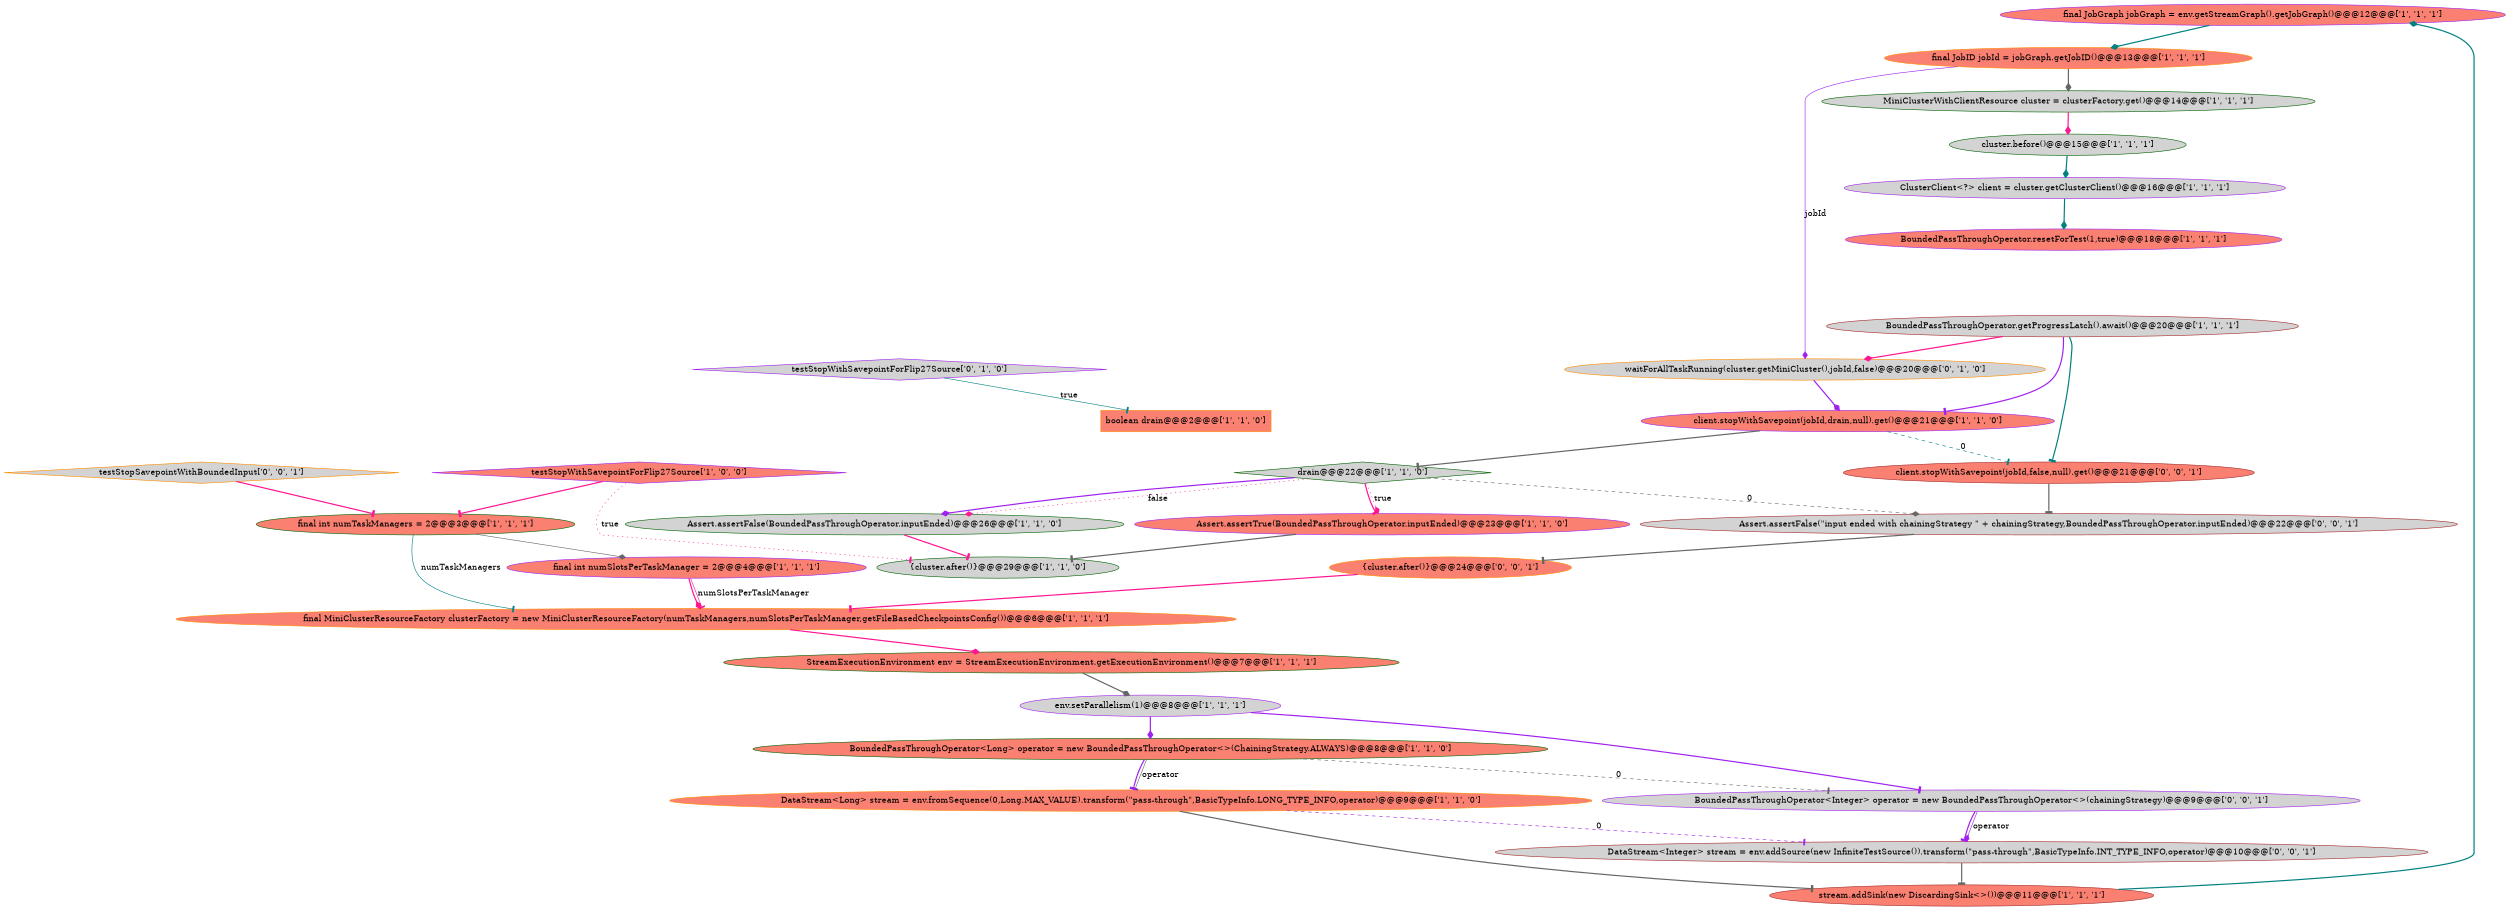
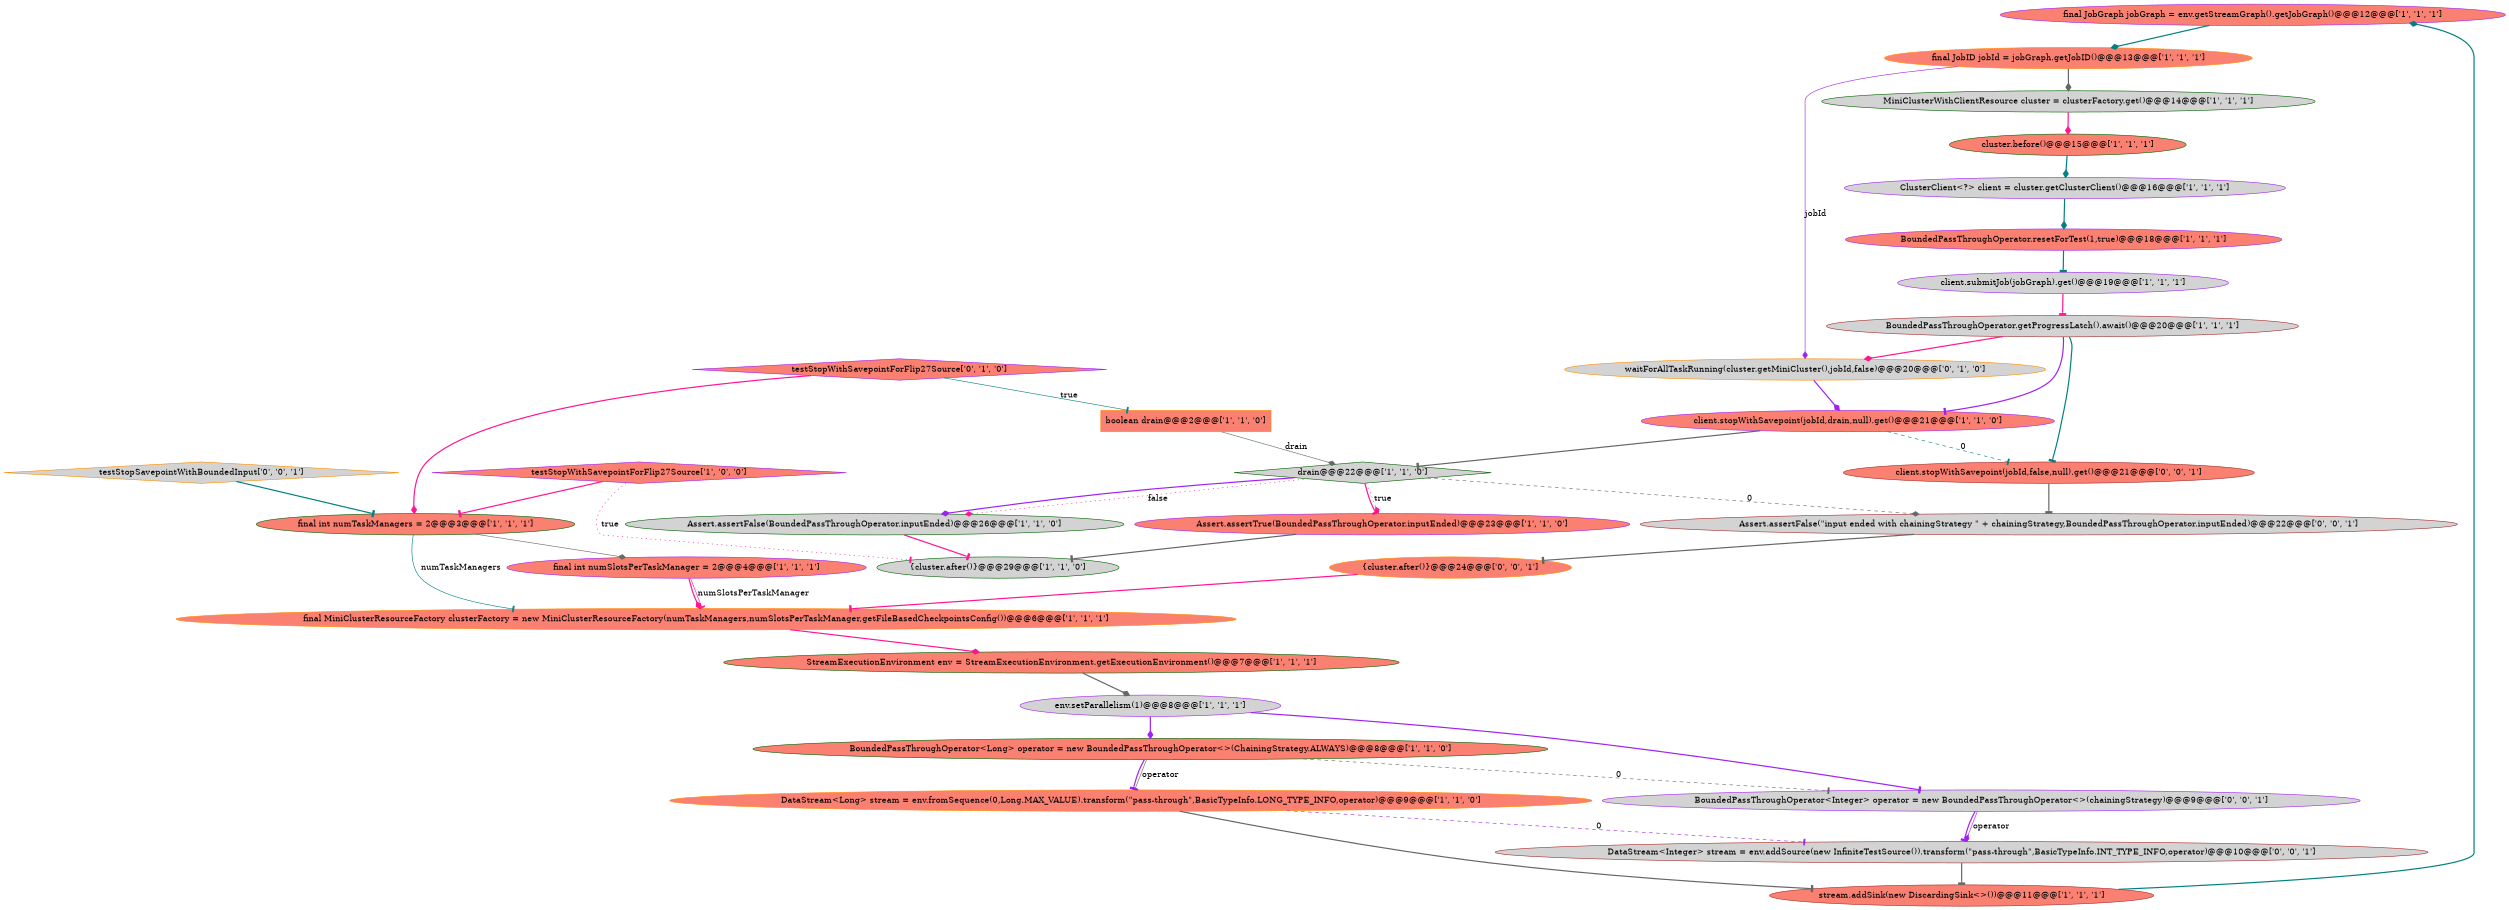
(2068, 145) -> (2068, 145)
none -> (2063, 283)
(899, 369) -> (899, 369)
none -> (590, 403)
none -> (1275, 447)
(304, 497) -> (304, 497)
